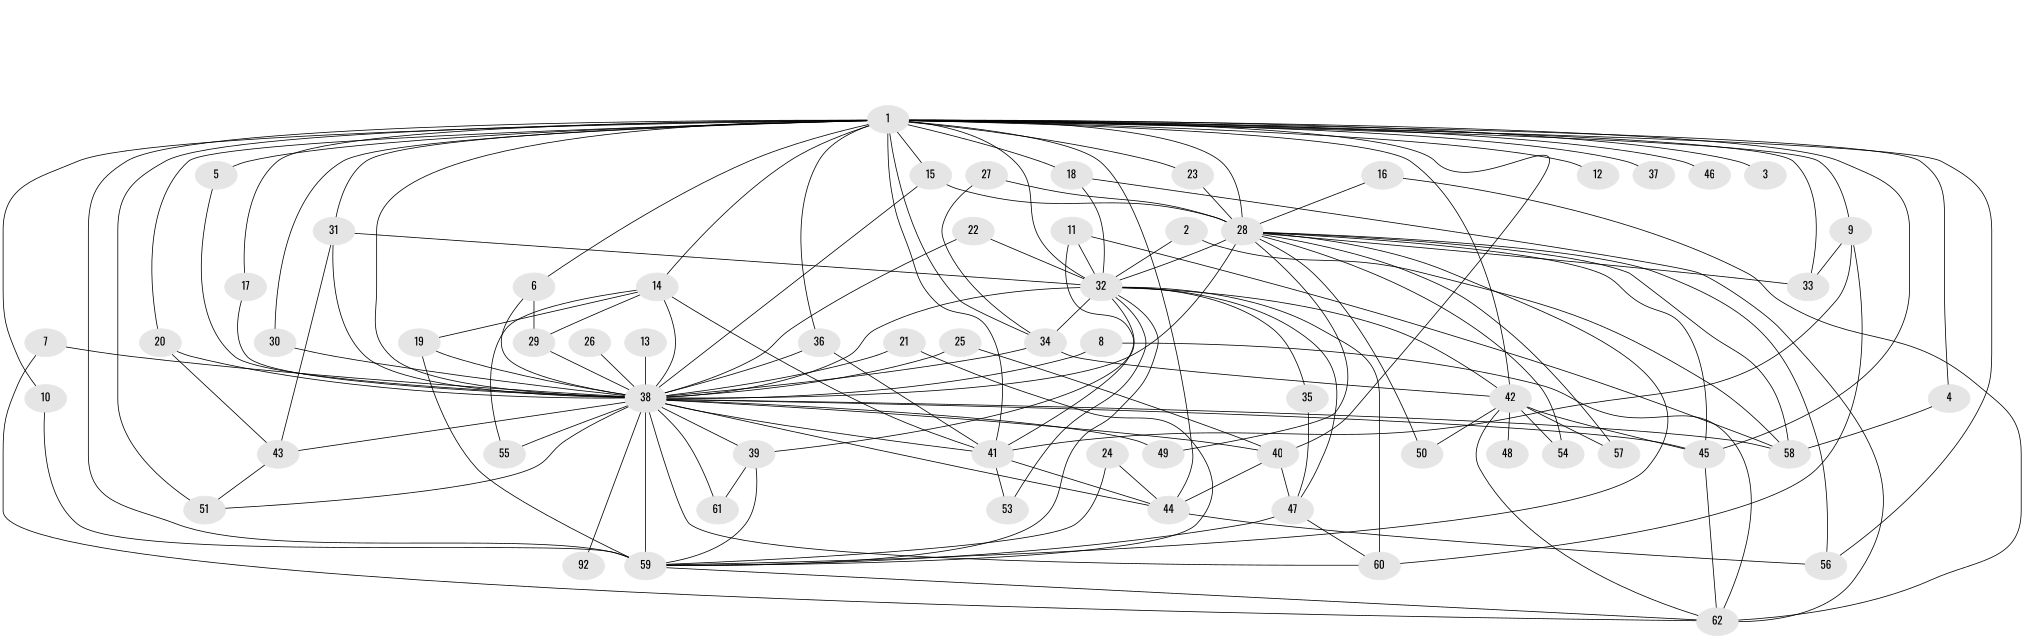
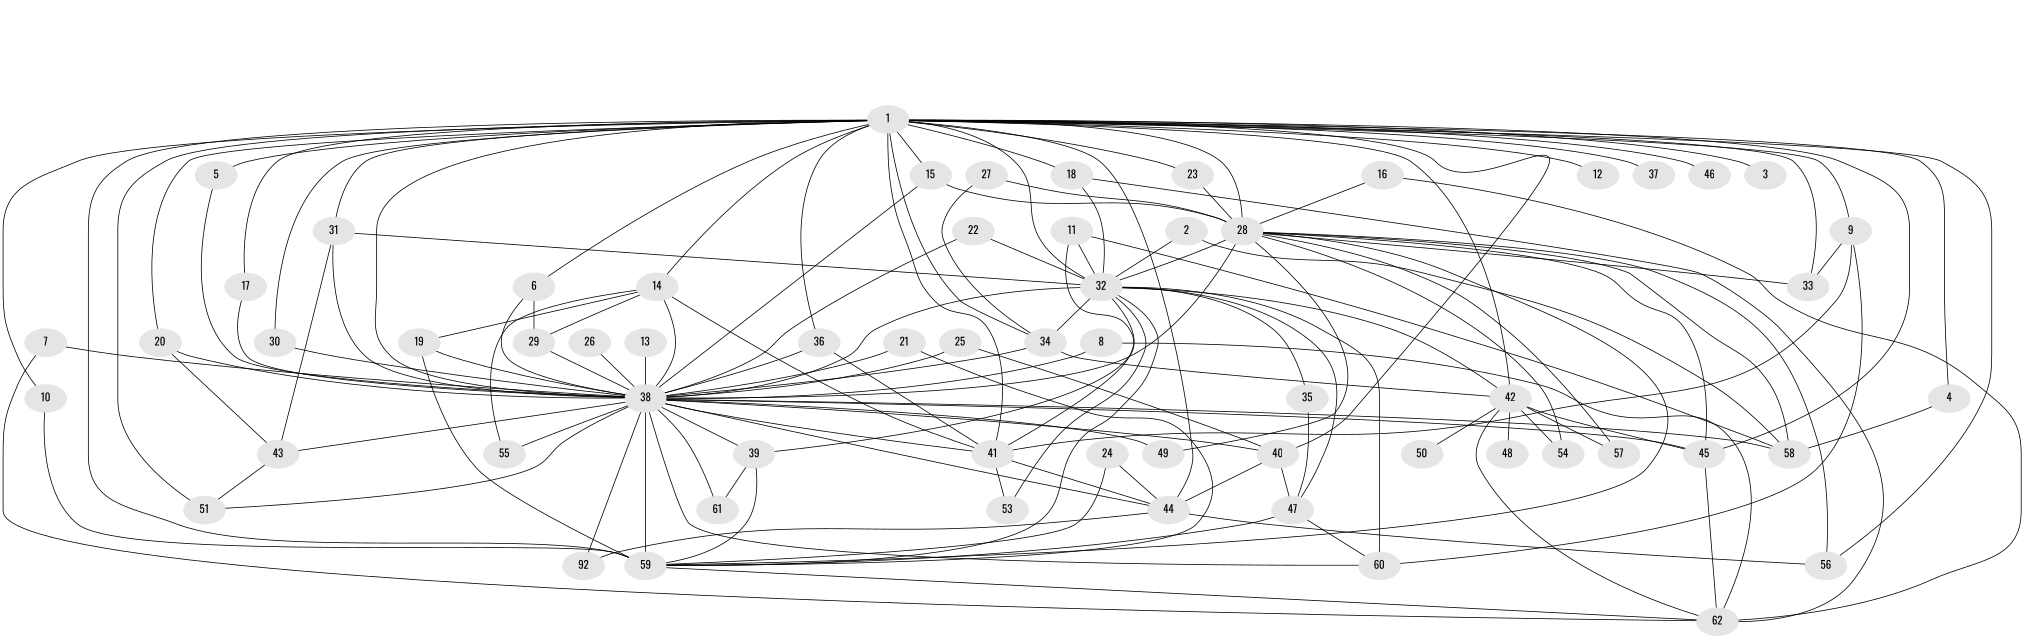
(1356, 325) -> none
none -> (873, 529)
